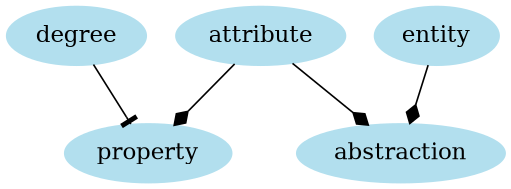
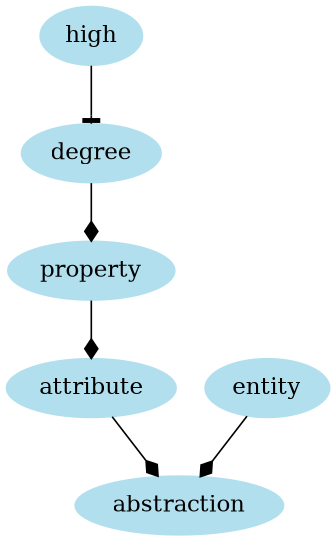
none -> (91, 36)
(211, 88) -> (91, 320)
(110, 91) -> (91, 202)
